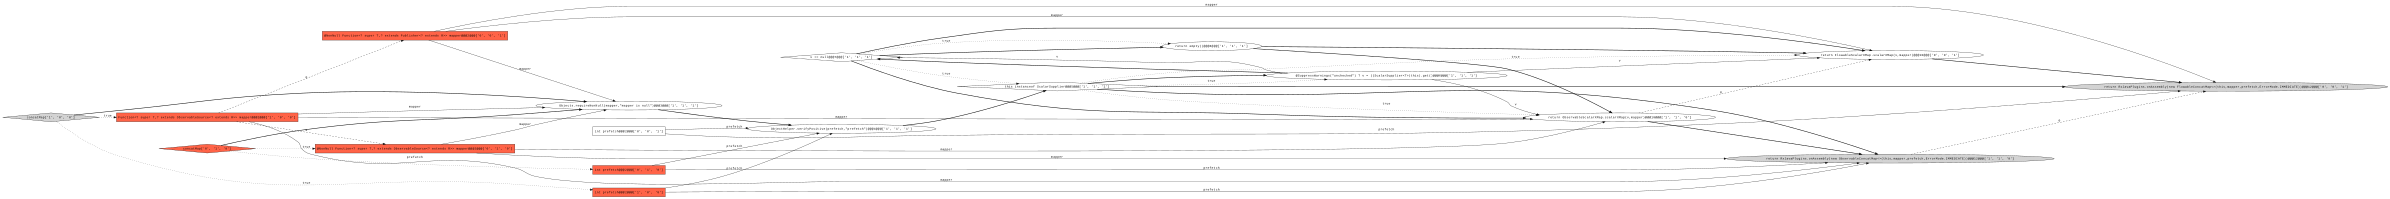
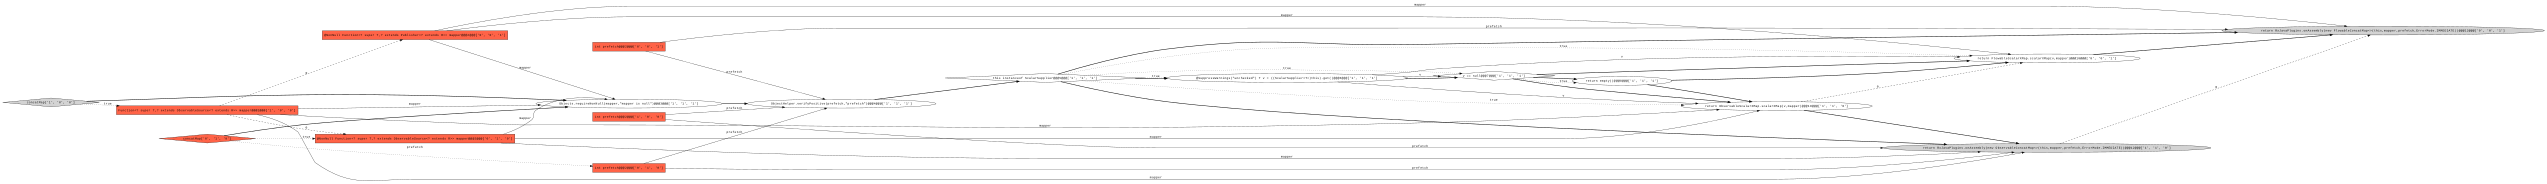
(936, 75) -> (1272, 70)
(629, 131) -> (629, 47)
(317, 185) -> none
